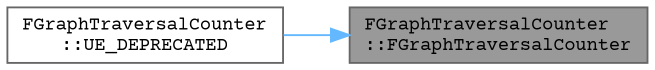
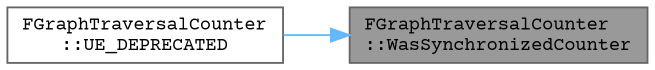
(499, 35) -> (499, 35)
